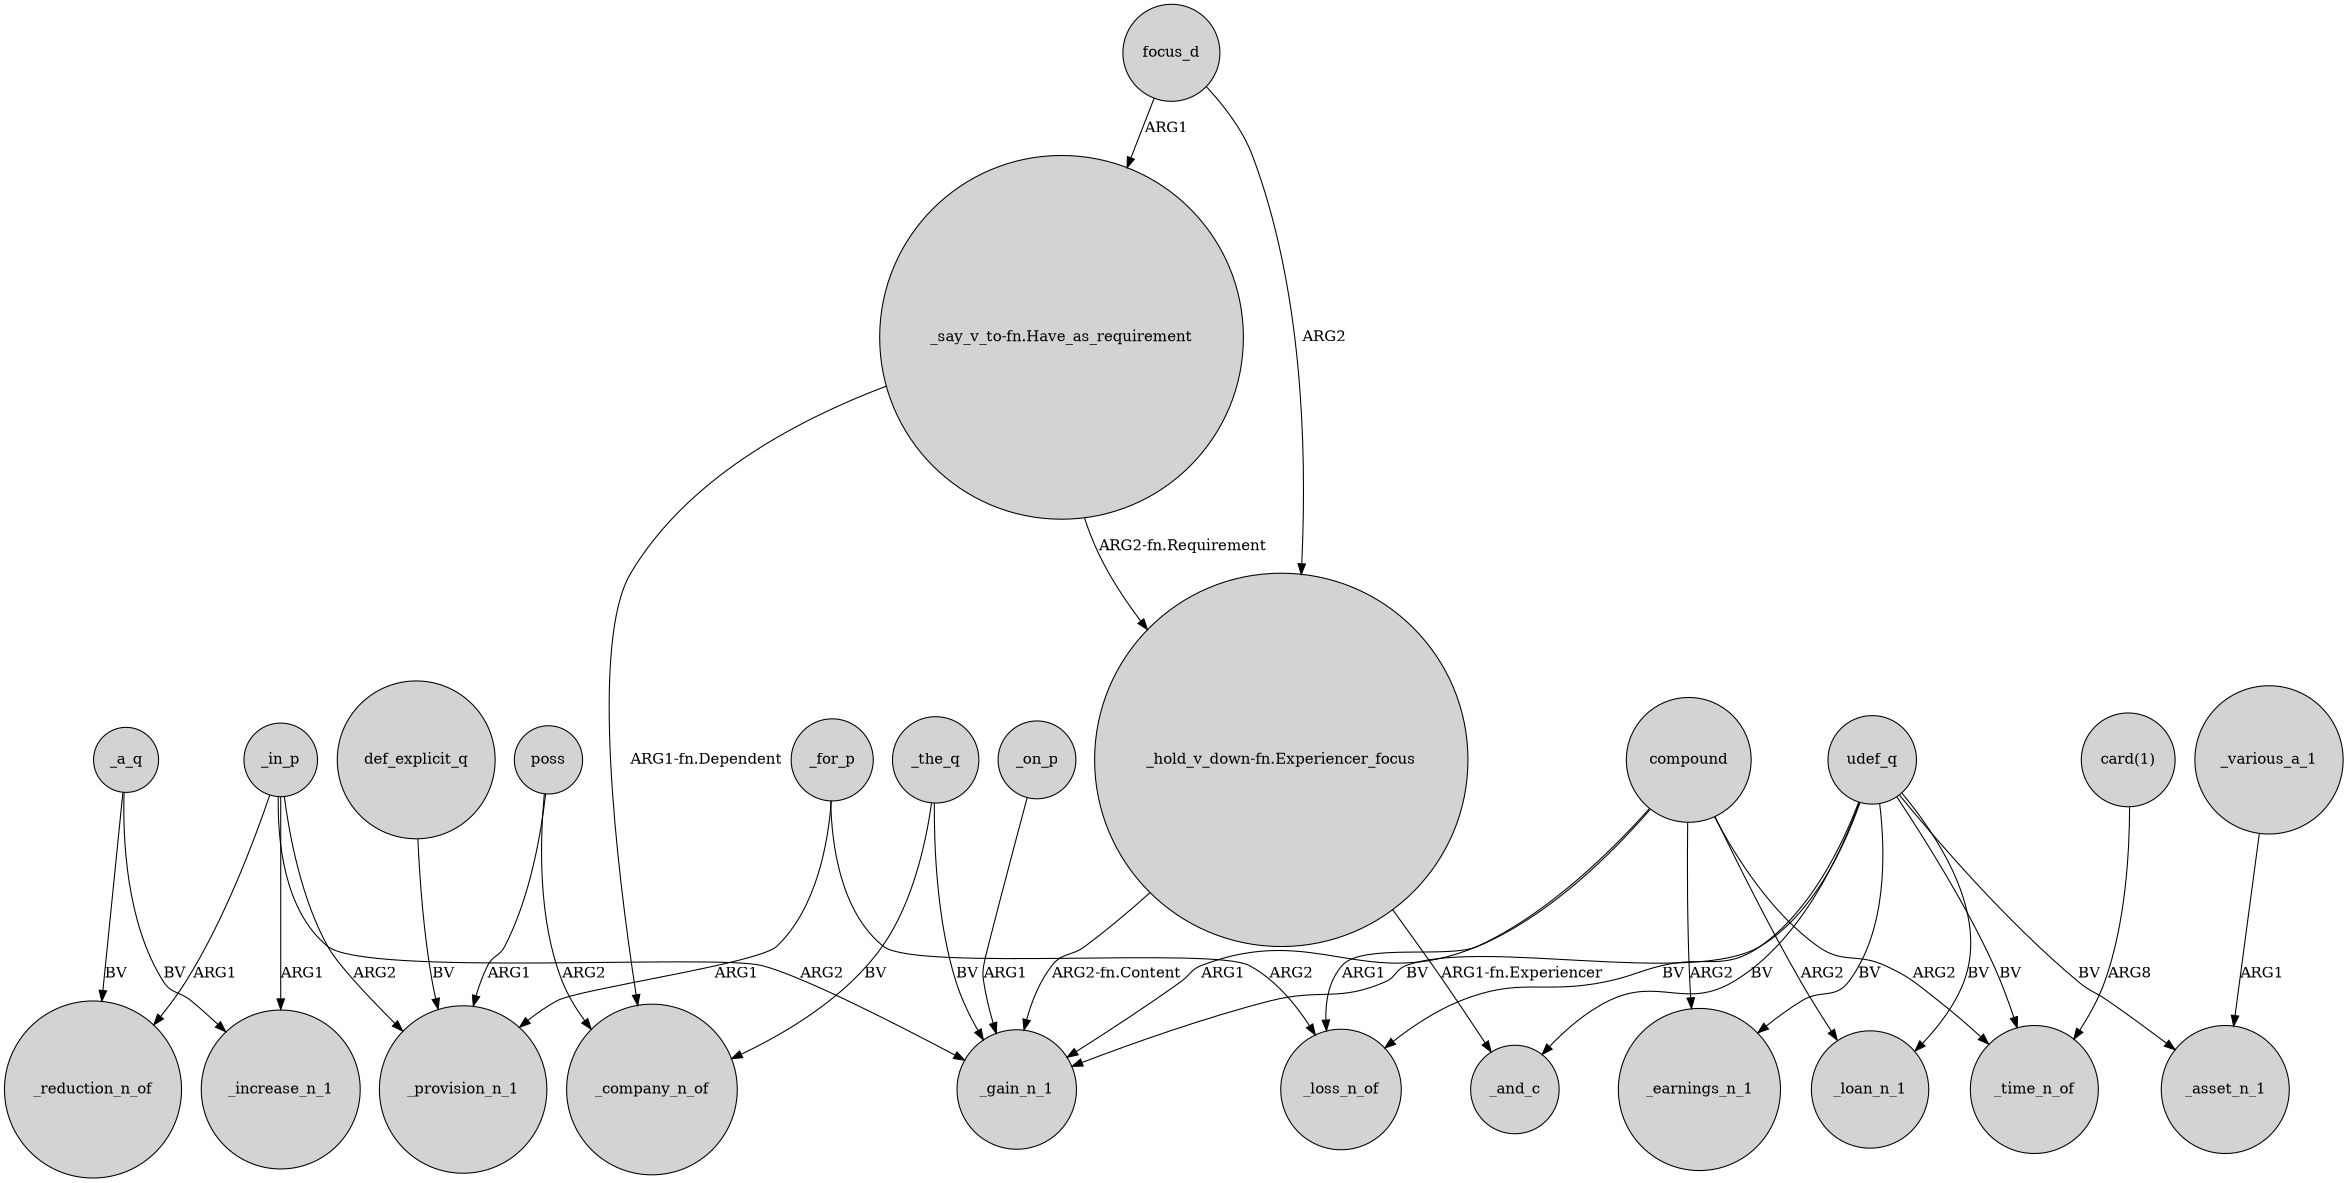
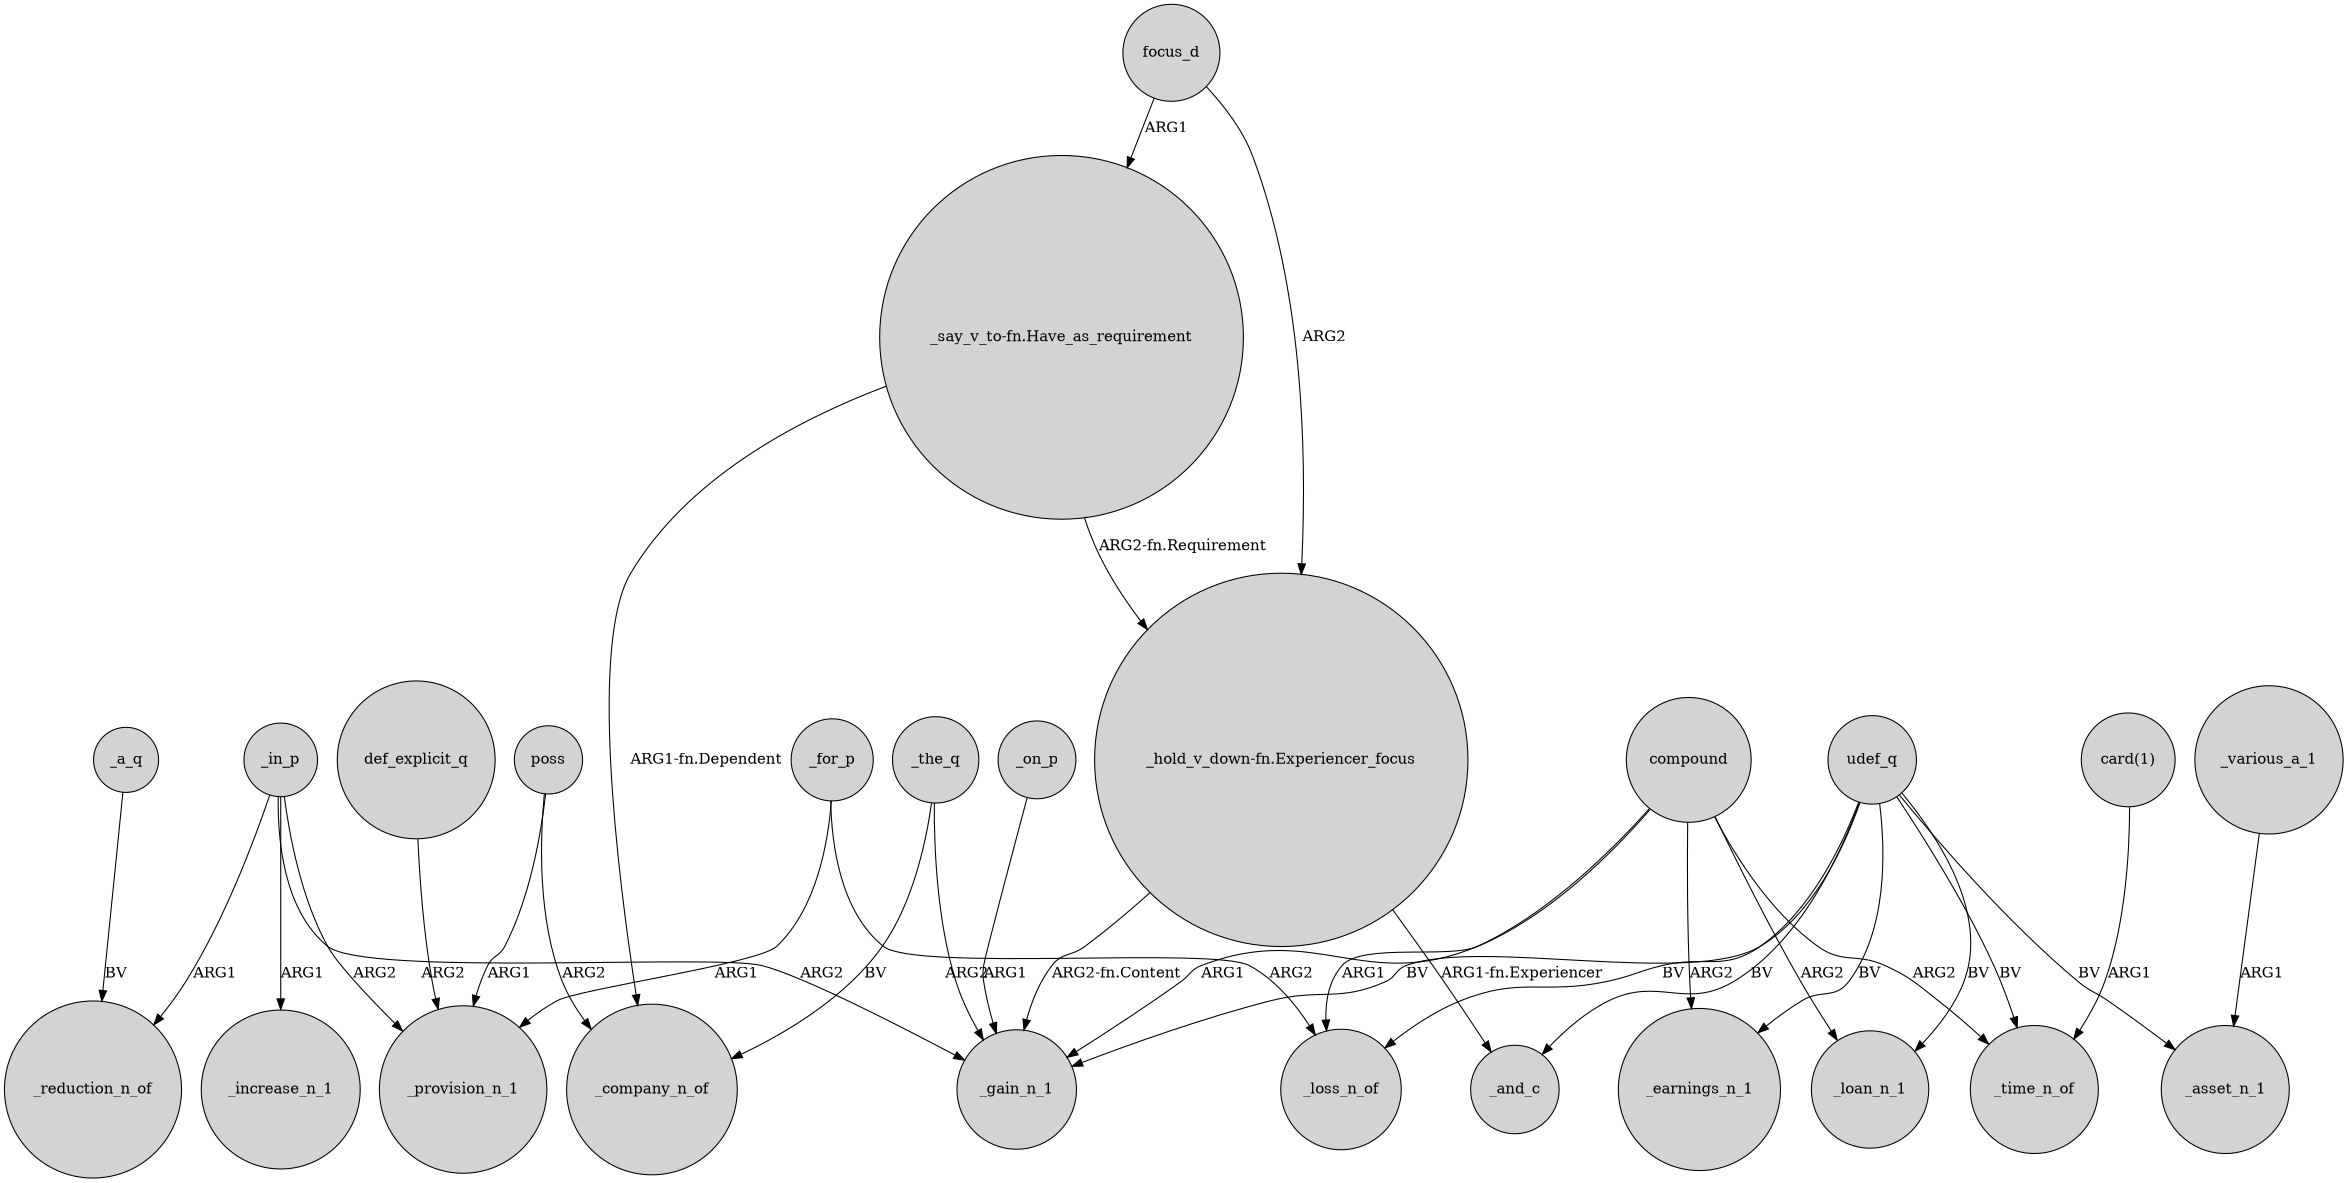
(139, 924) -> none
(443, 974) -> (443, 974)
(967, 974) -> (967, 974)
(2130, 974) -> (2130, 974)
